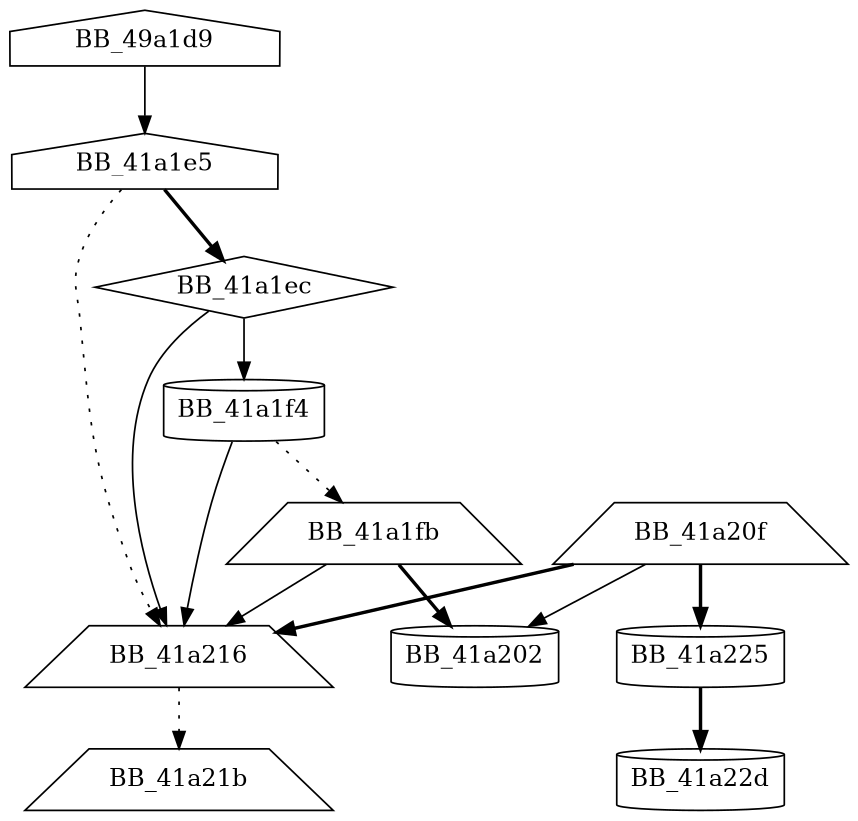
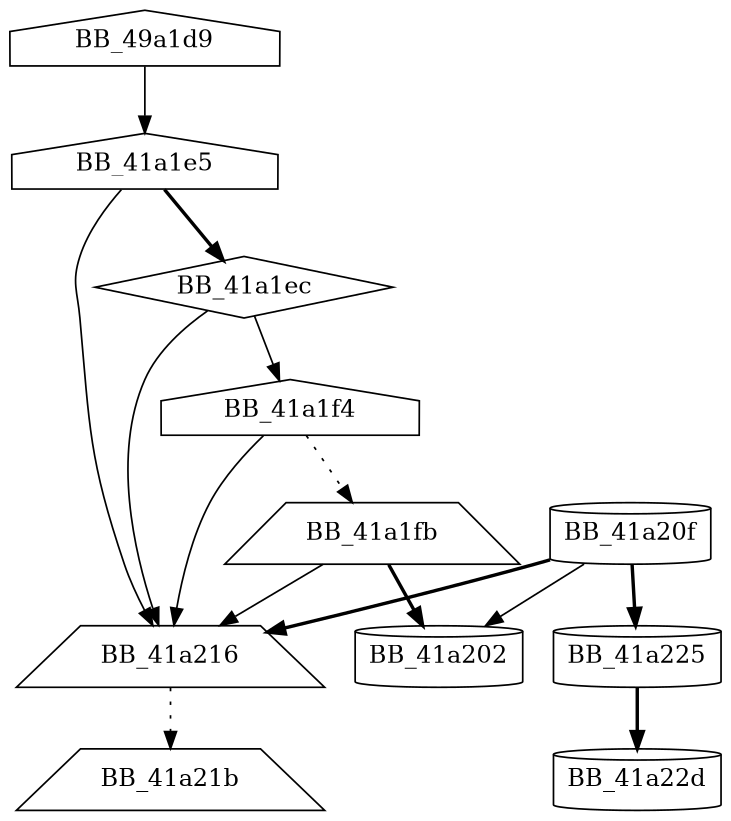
(88, 399) -> (87, 398)
(244, 410) -> (290, 410)
(701, 533) -> (630, 533)
